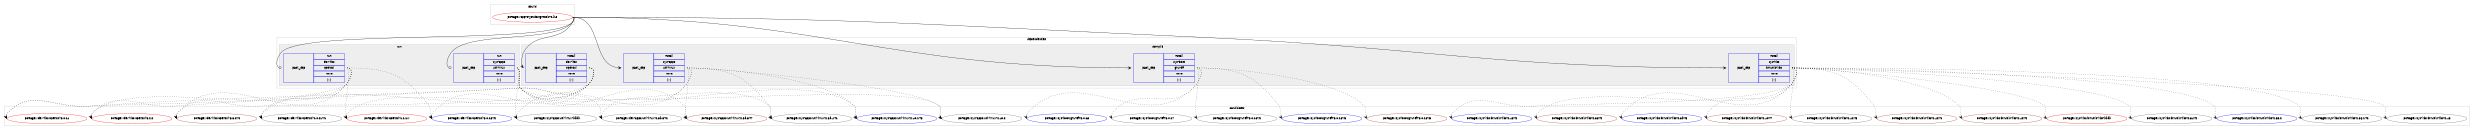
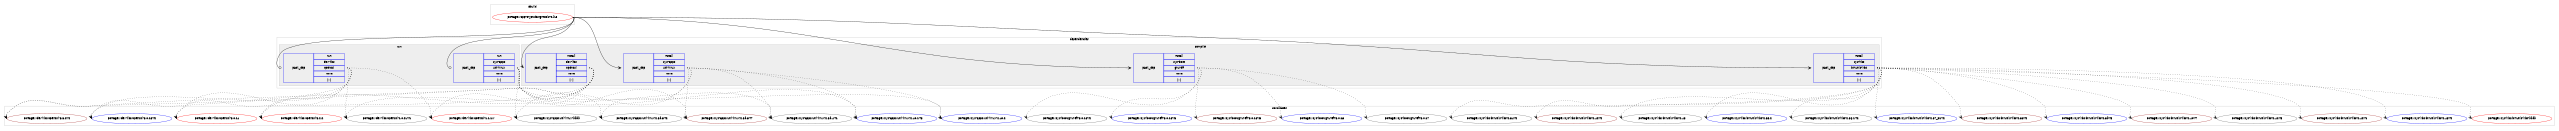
(642, 119) -> (642, 119)
(982, 119) -> (982, 119)
none -> (1917, 119)
